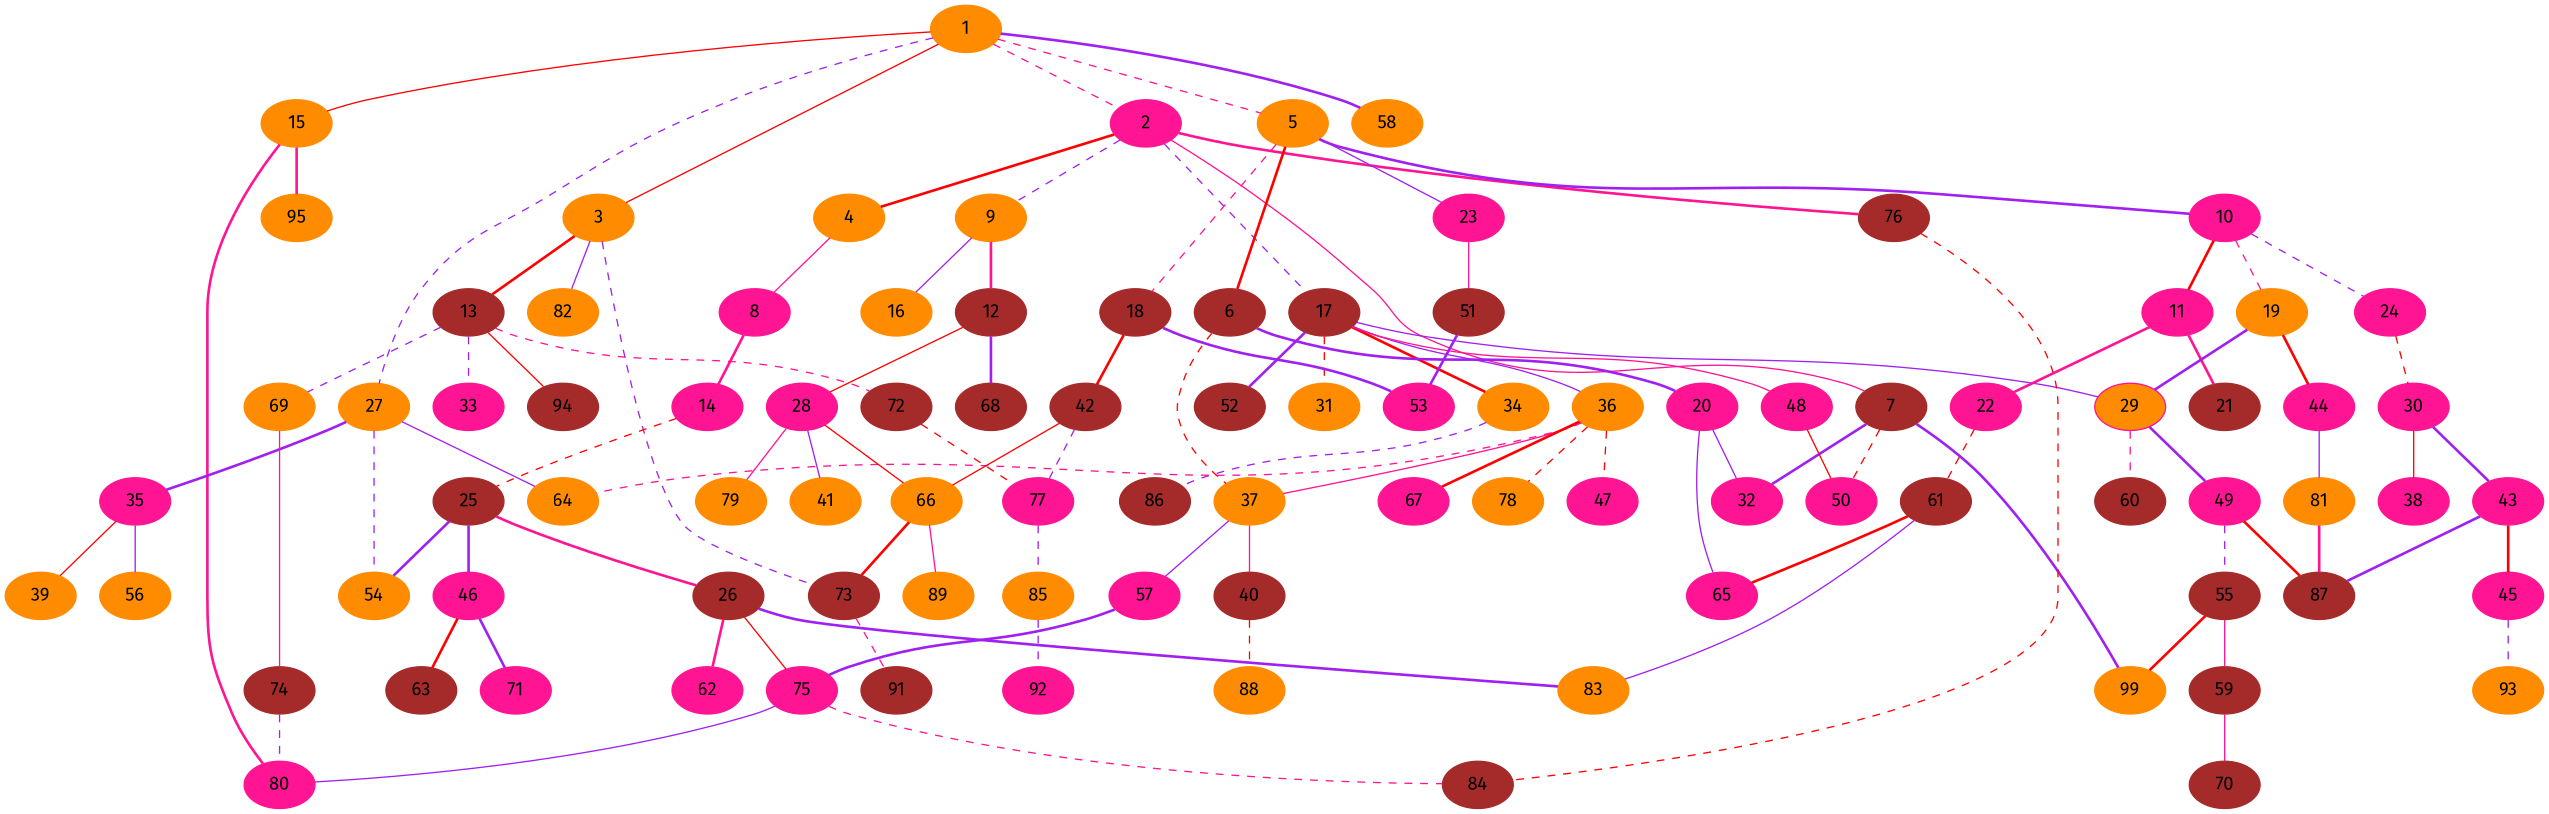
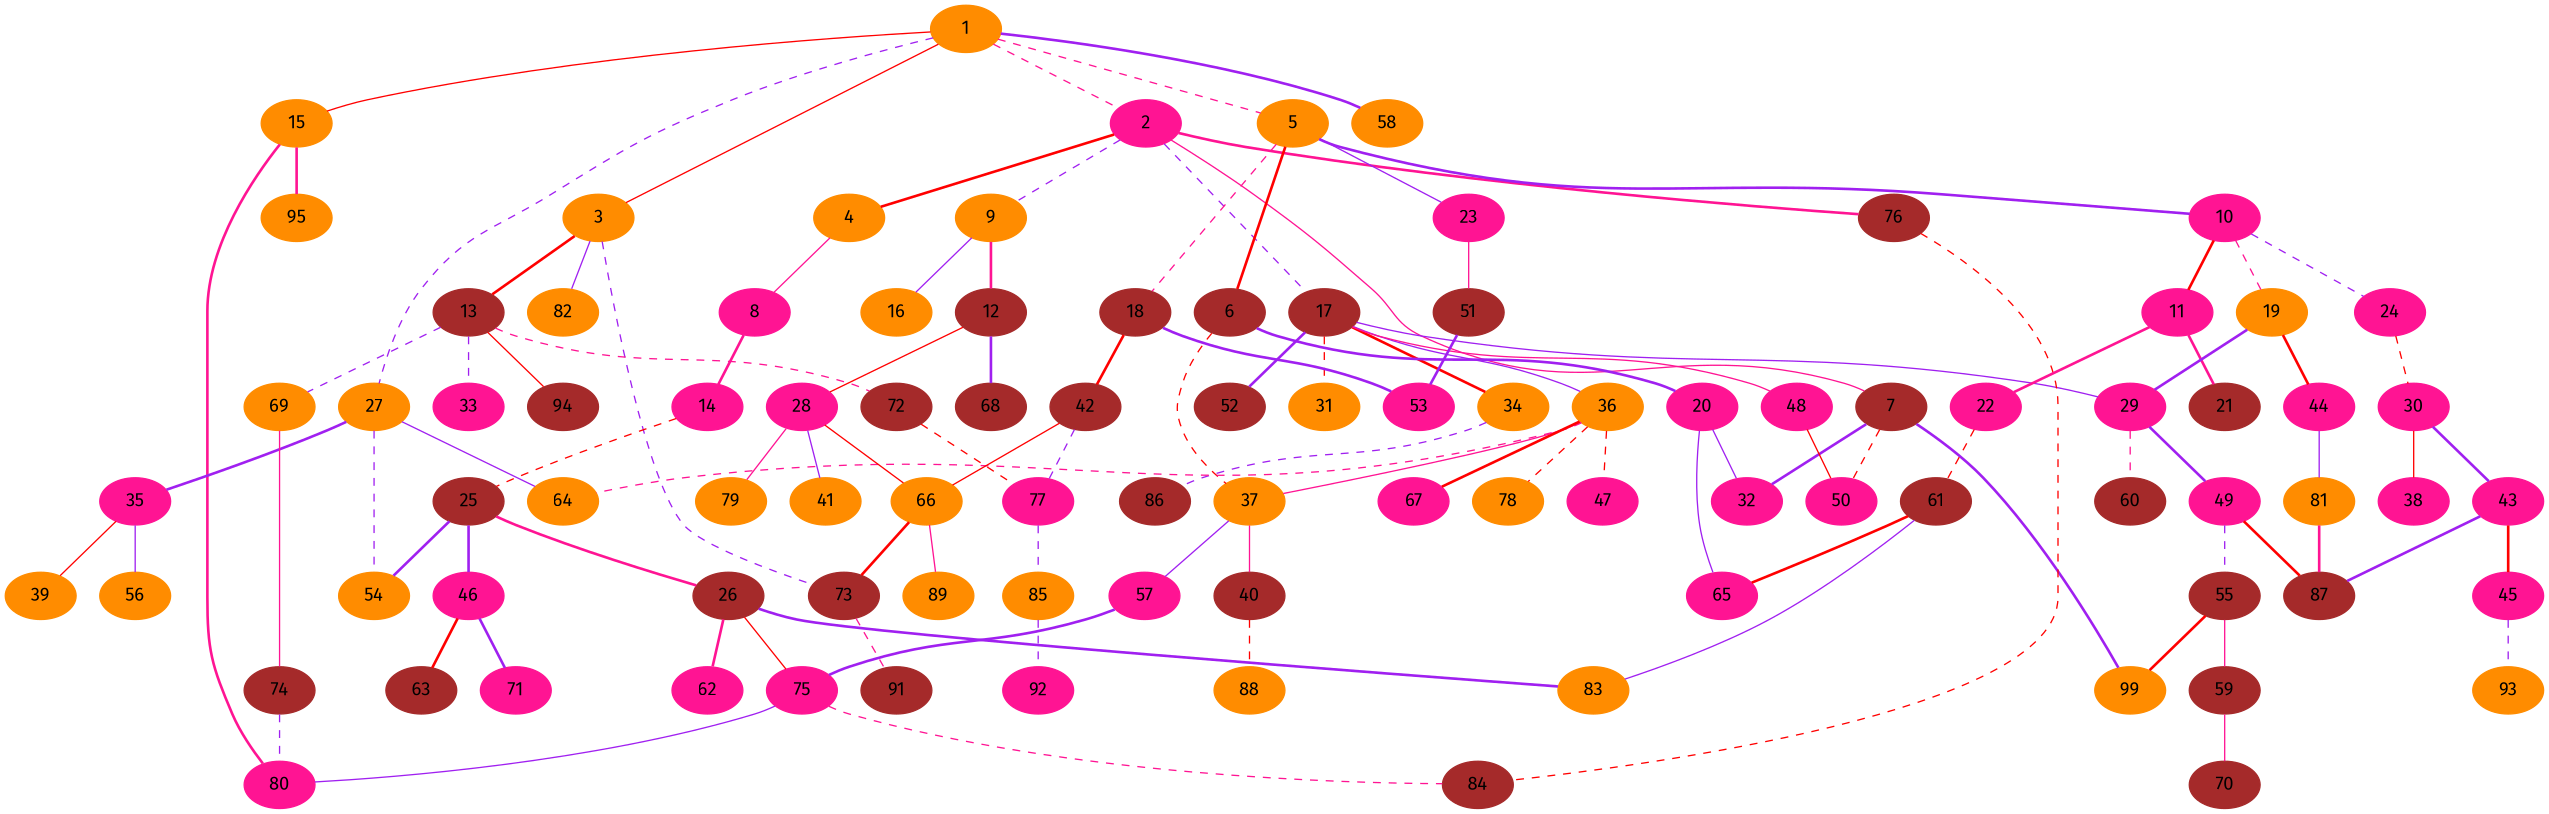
(2130, 407) -> (2130, 407)
